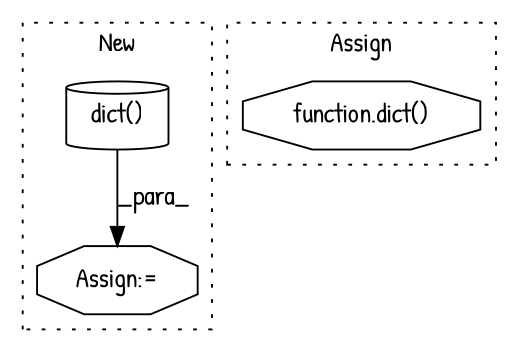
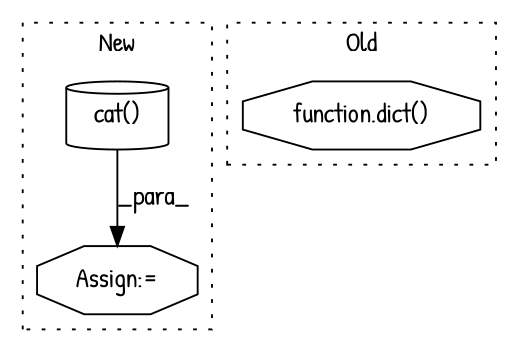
(362, 44) -> (362, 44)
(117, 115) -> (117, 115)
